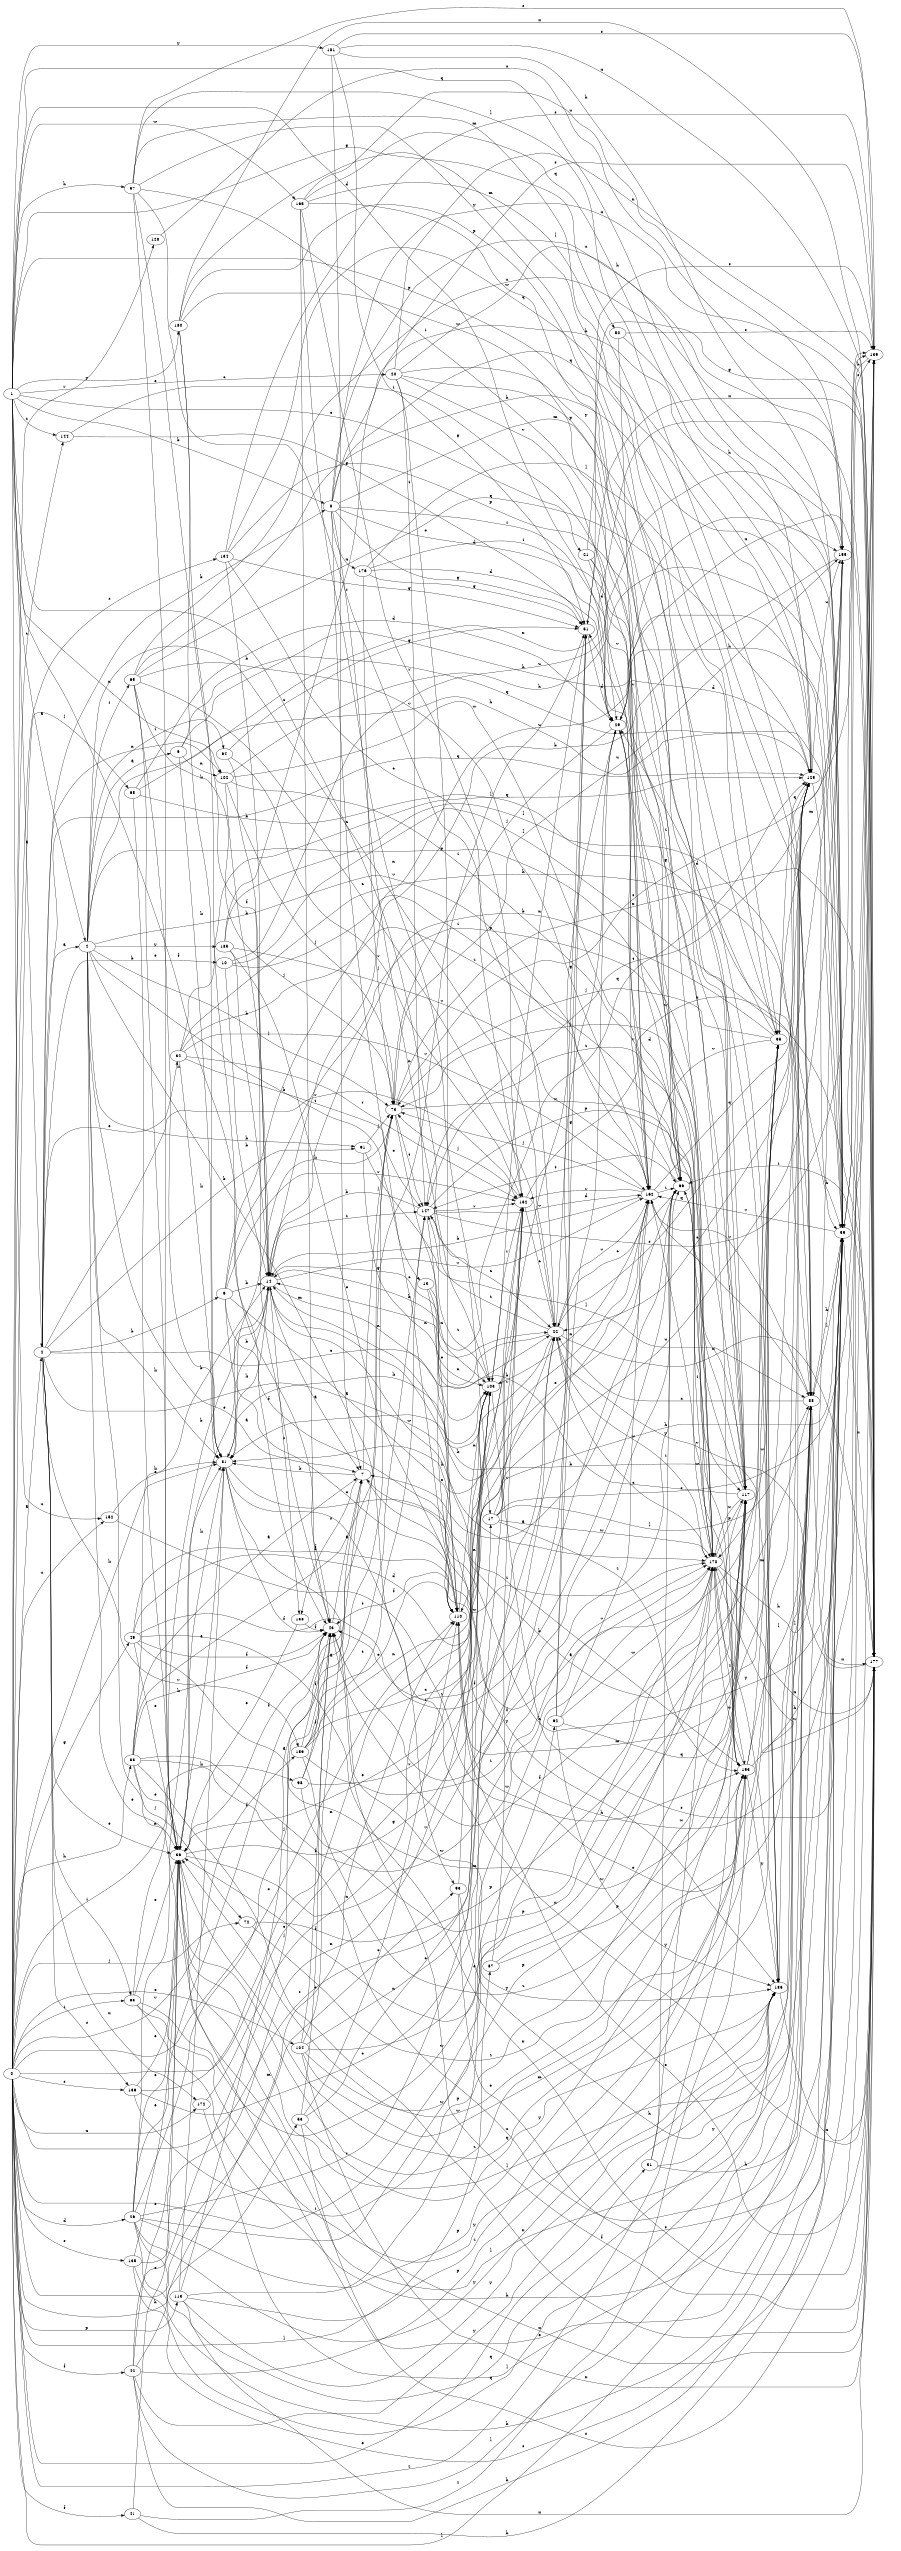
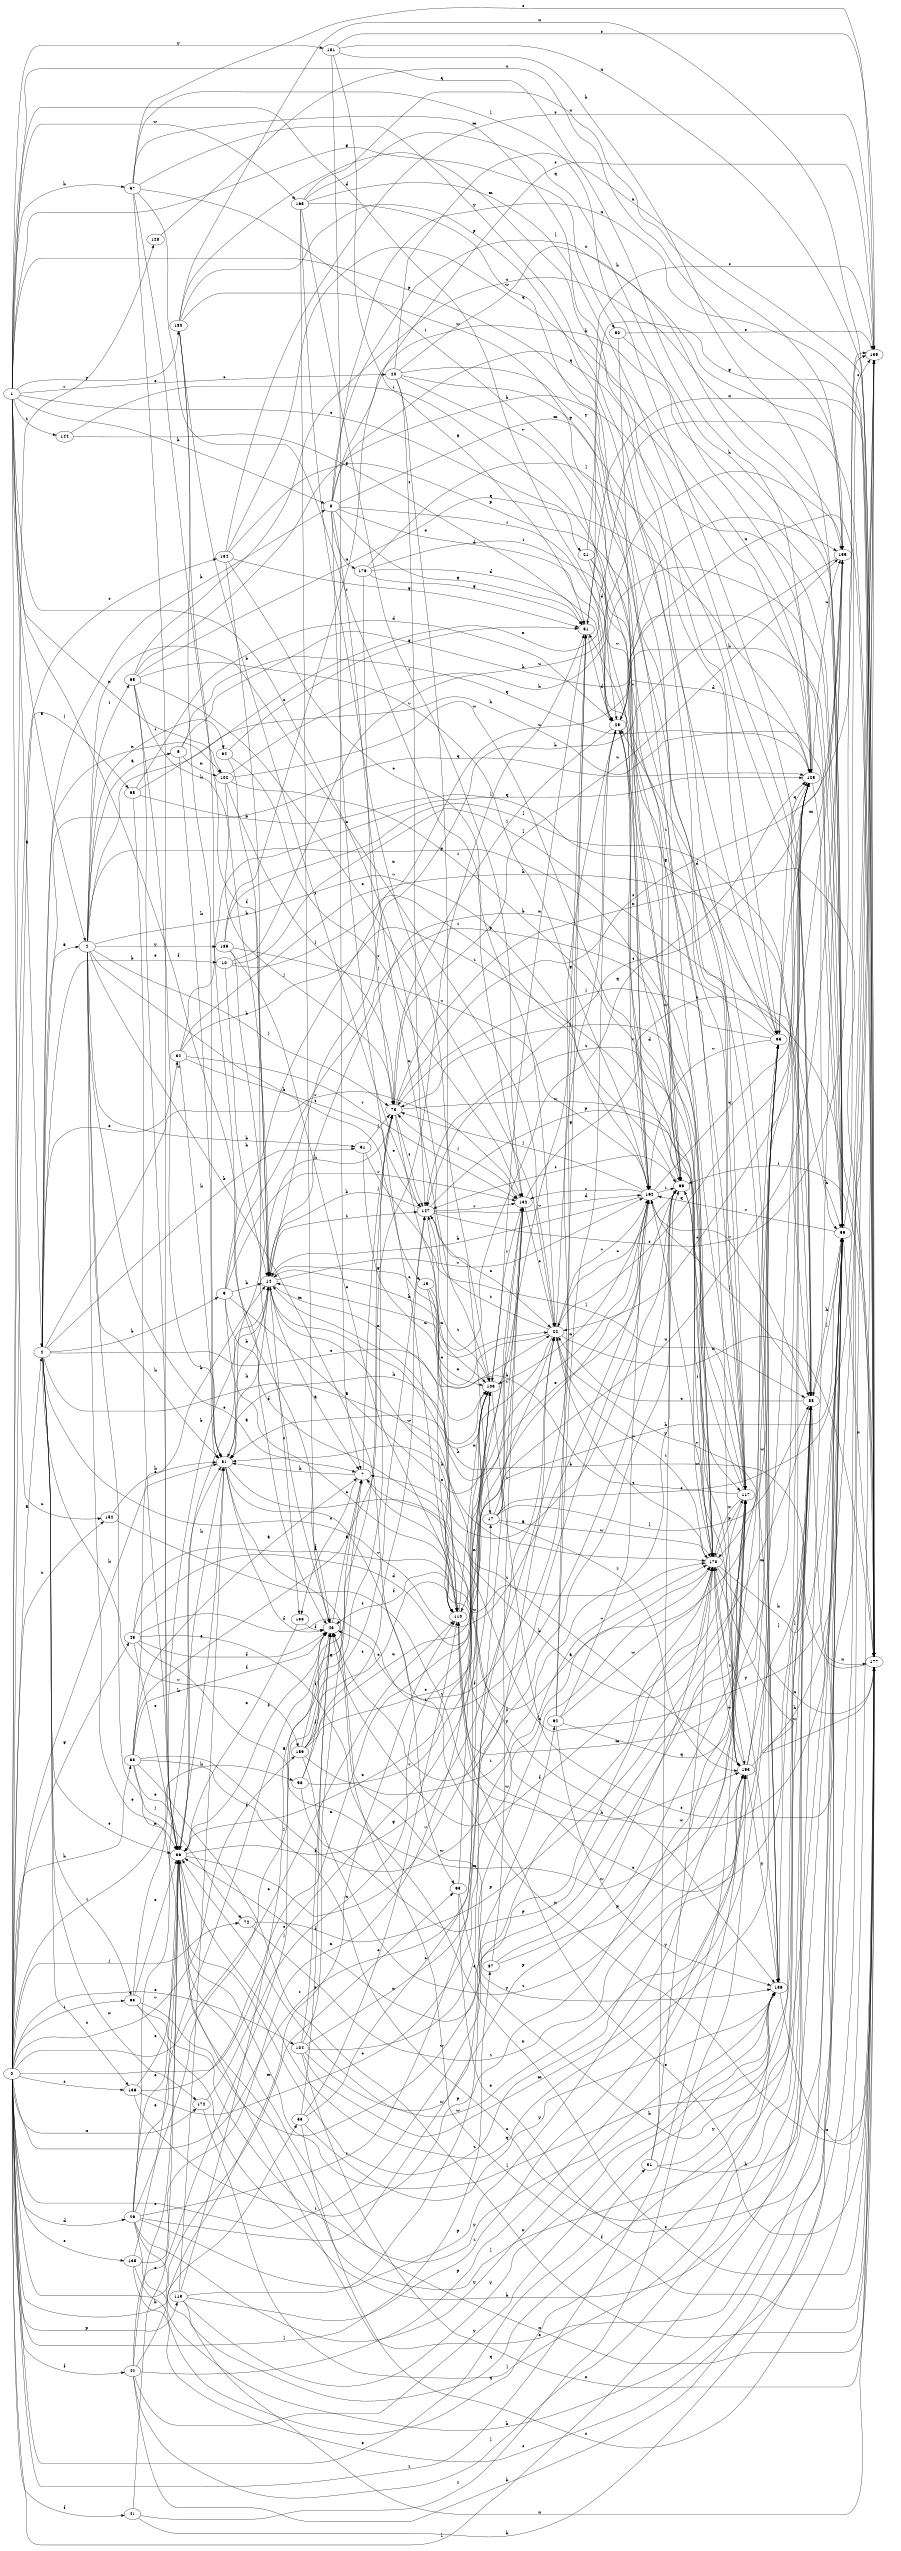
none -> (277, 773)
(852, 790) -> none
(427, 1060) -> (430, 1610)
(15, 1255) -> none
